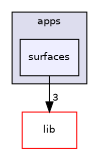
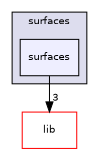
(49, 22) -> (49, 22)
